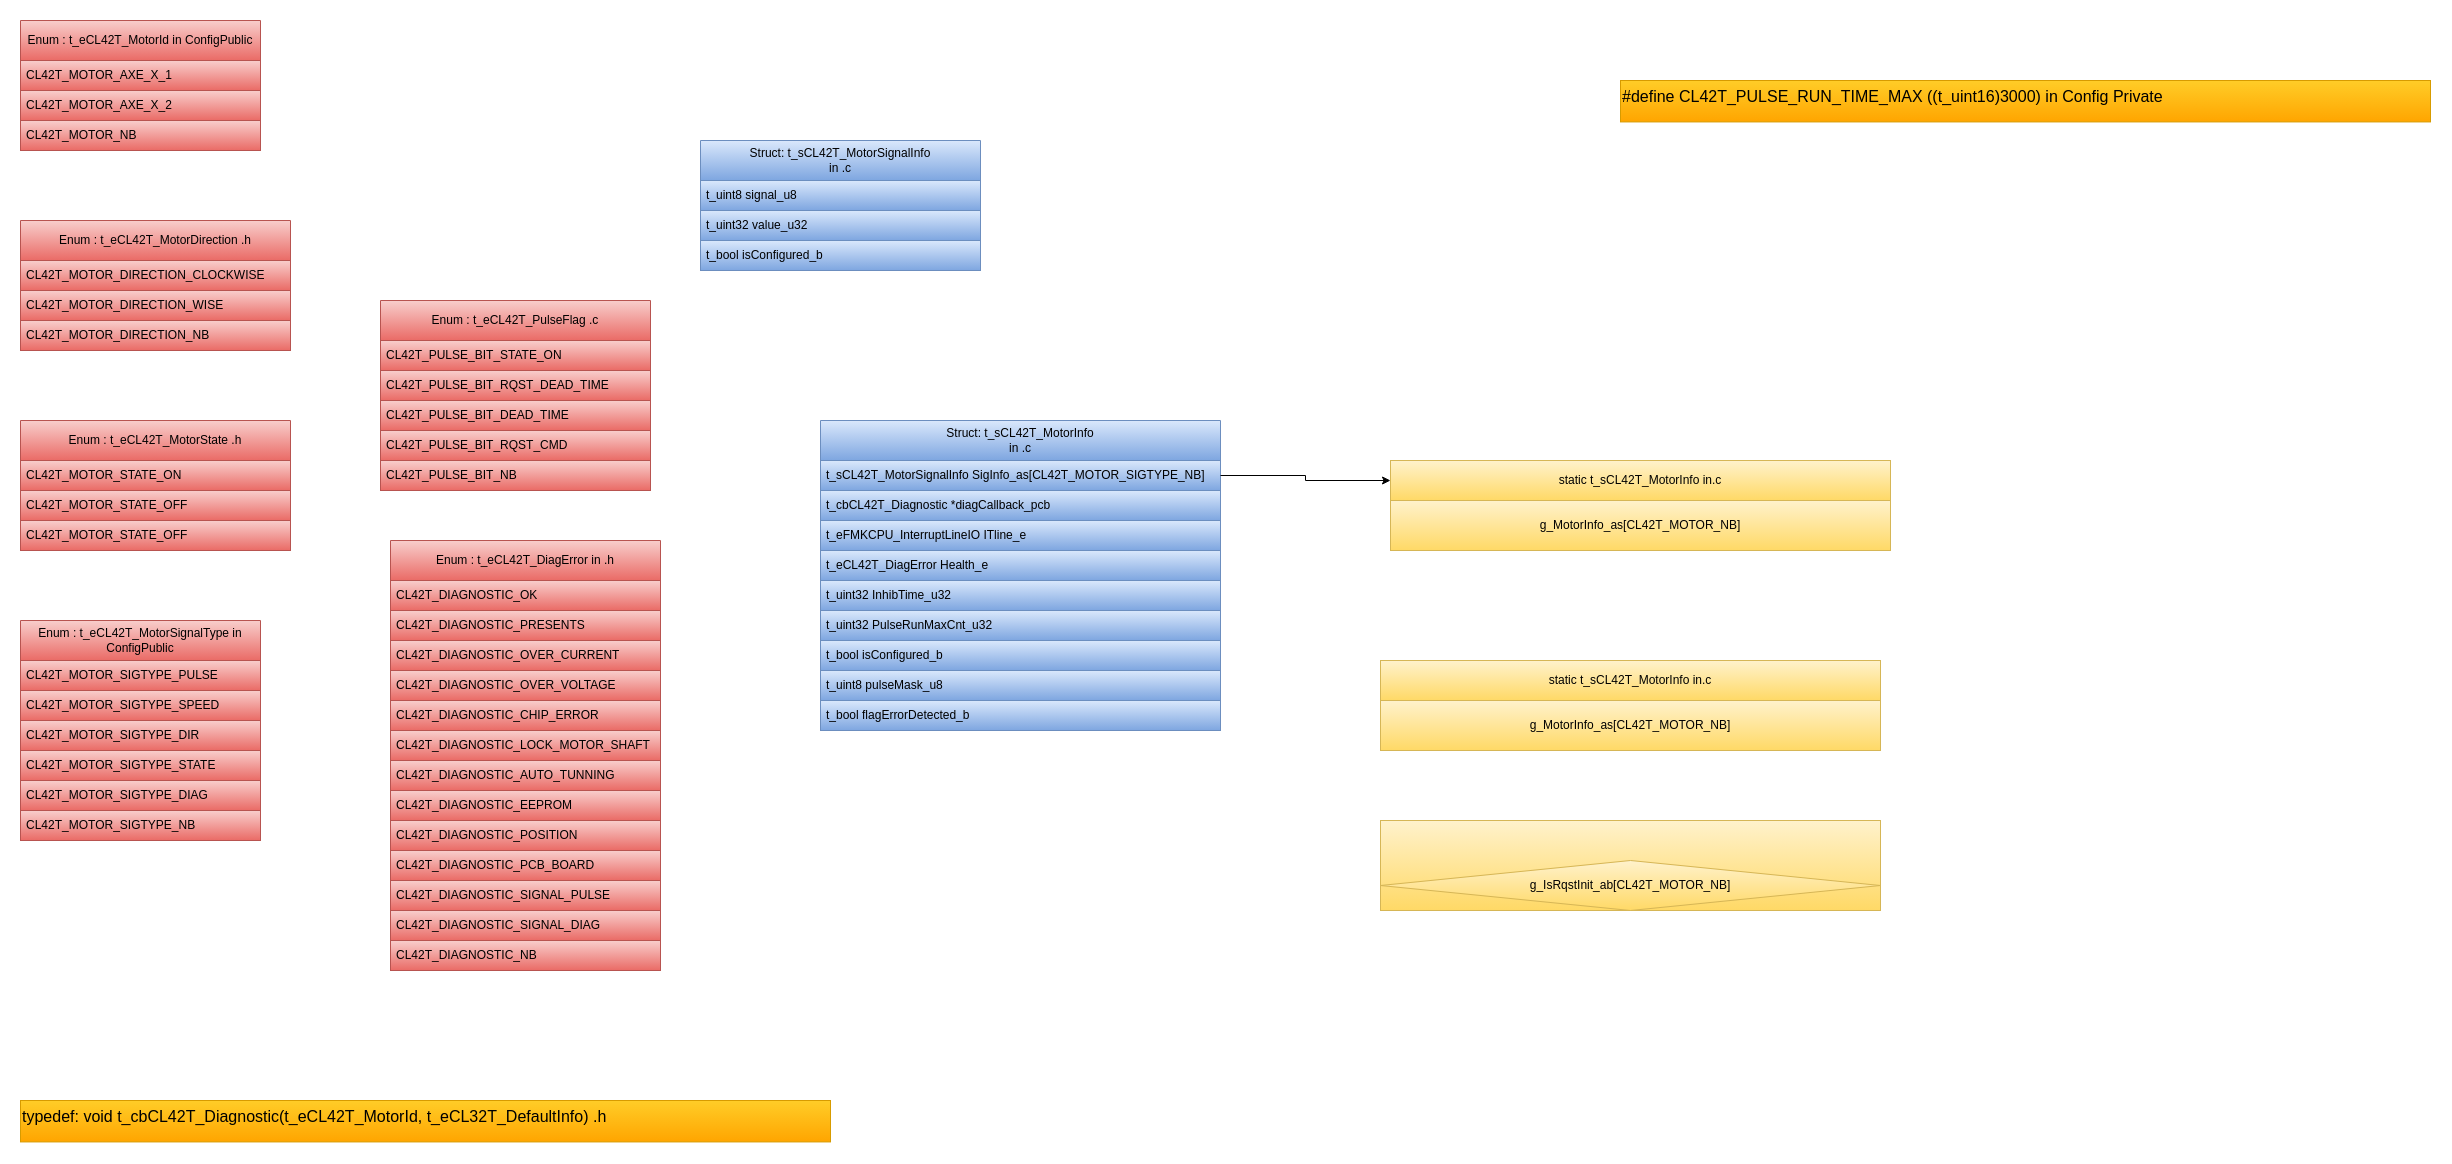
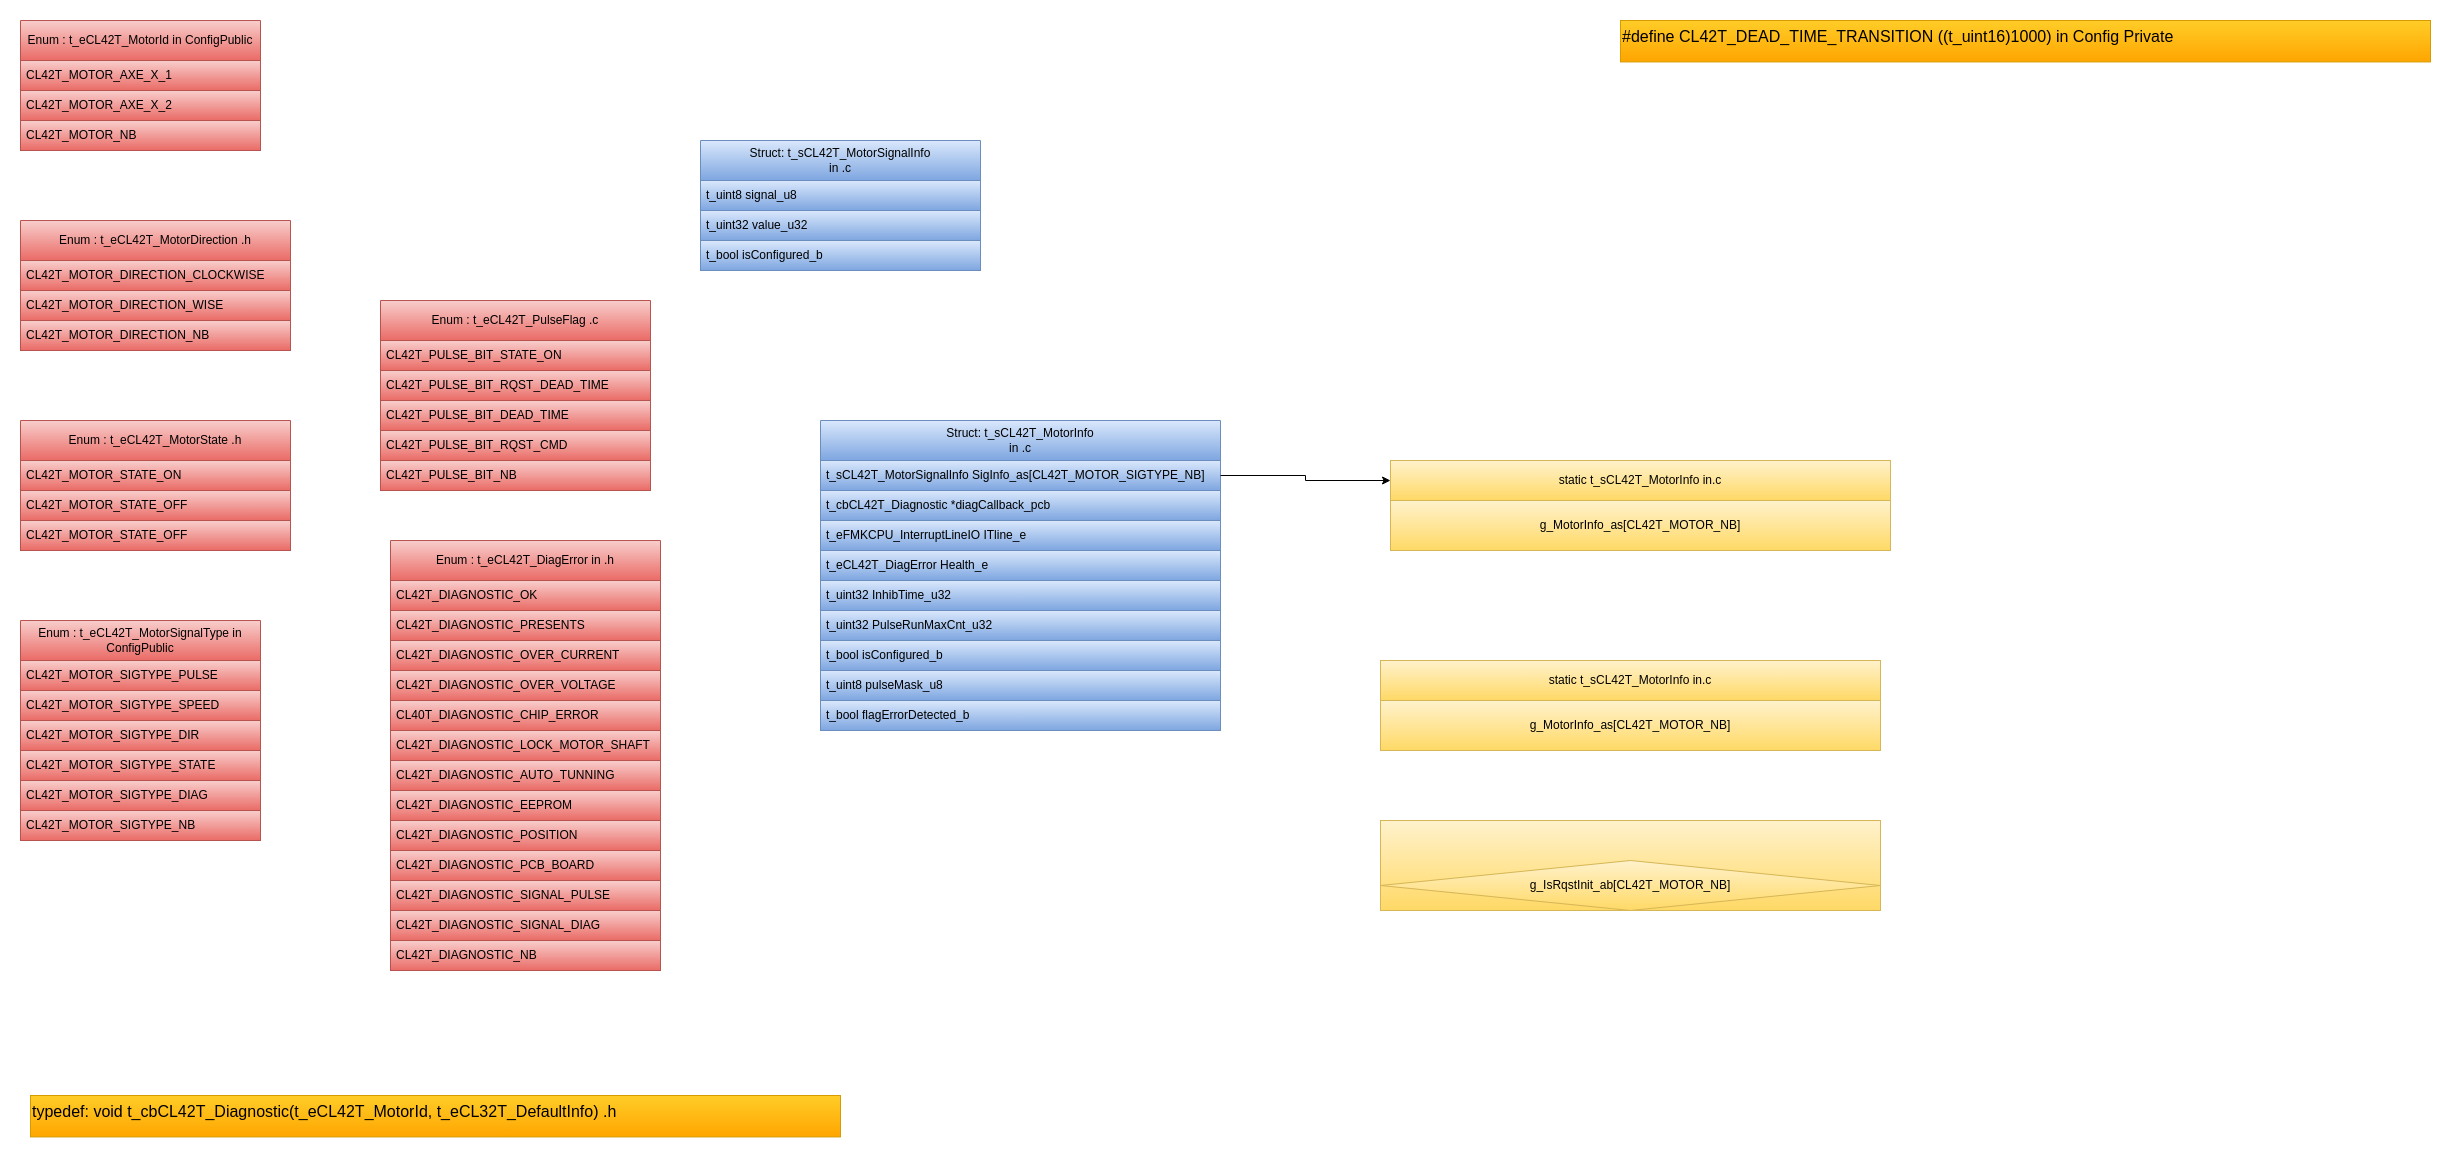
none -> (2026, 41)
(2026, 101) -> none
(487, 716) -> (487, 716)
(426, 1121) -> (436, 1116)
